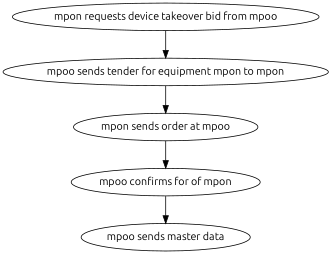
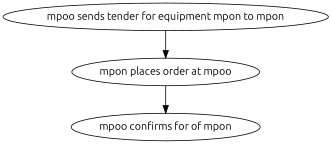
(166, 17) -> none
(166, 127) -> (166, 72)
(166, 237) -> none
